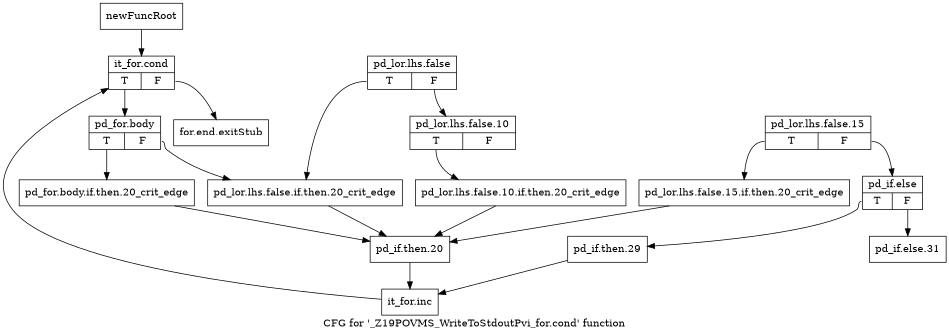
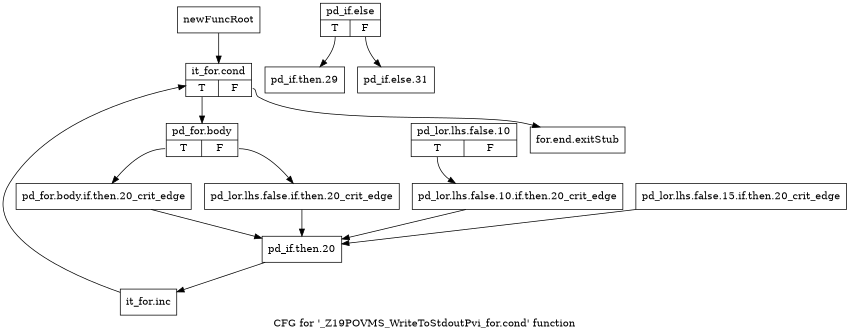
(412, 73) -> none
(818, 133) -> none
(506, 276) -> none
